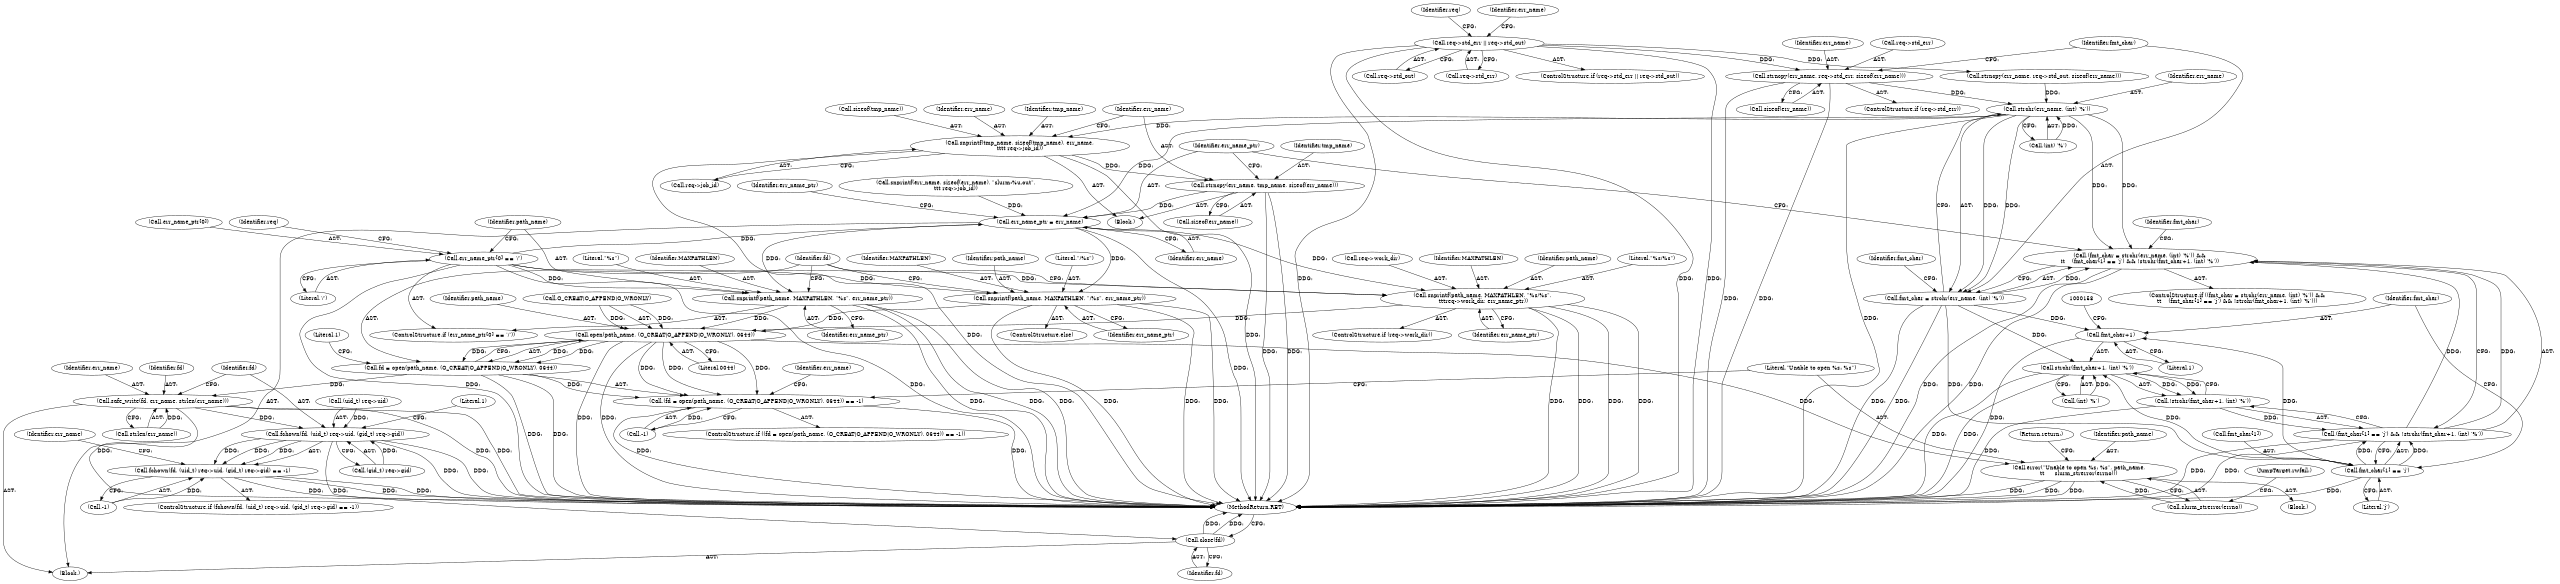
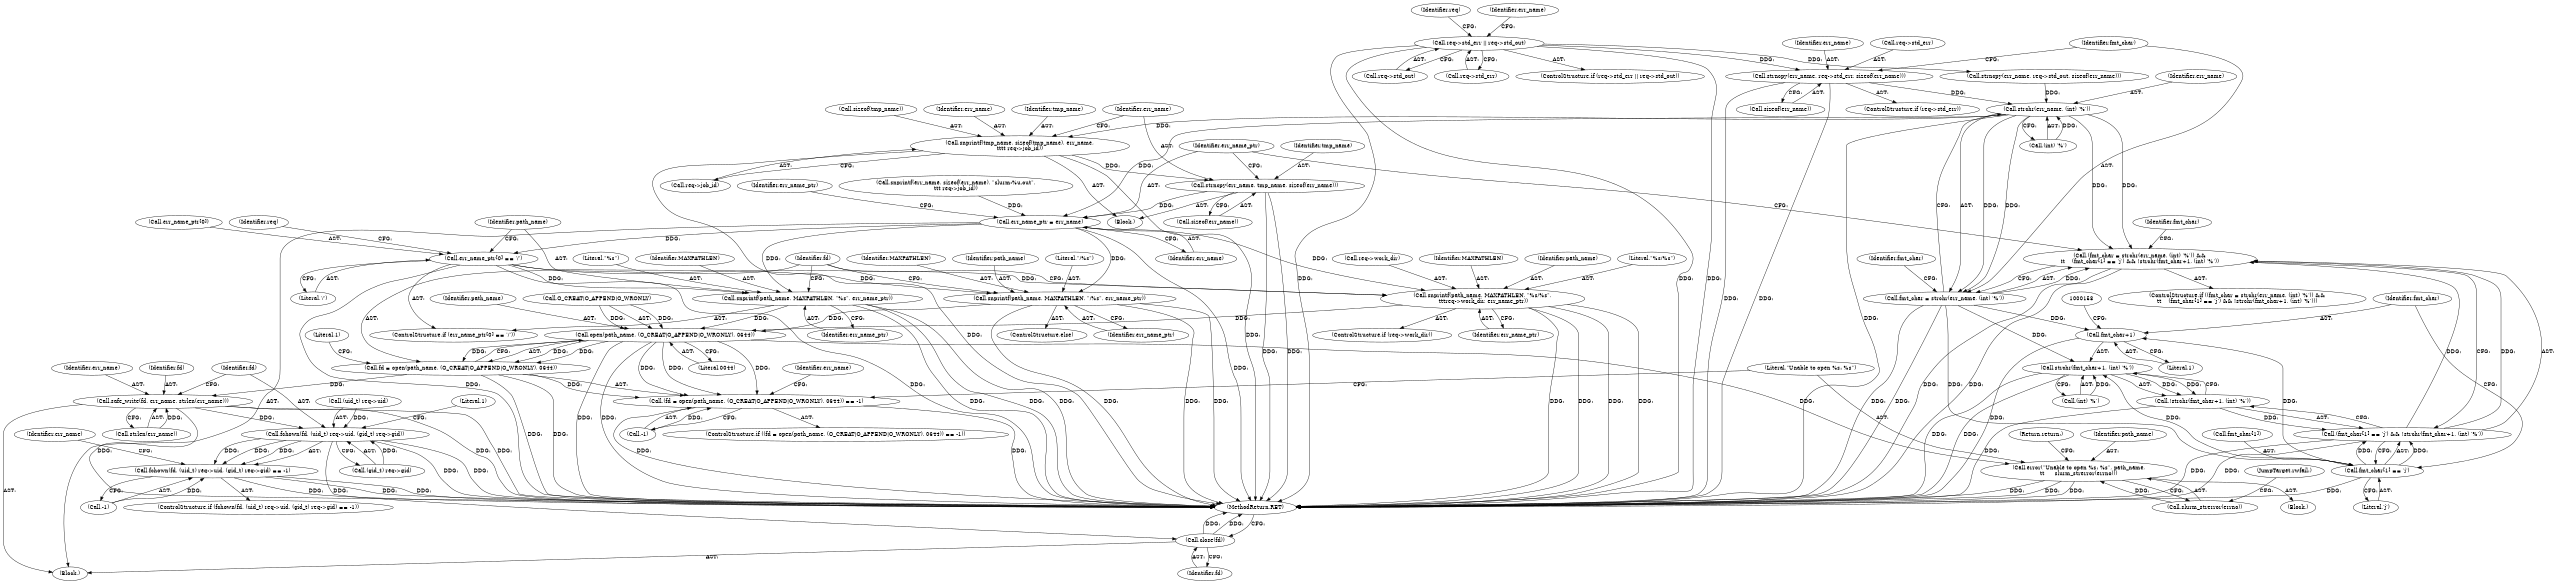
(745, 236) -> (749, 231)
